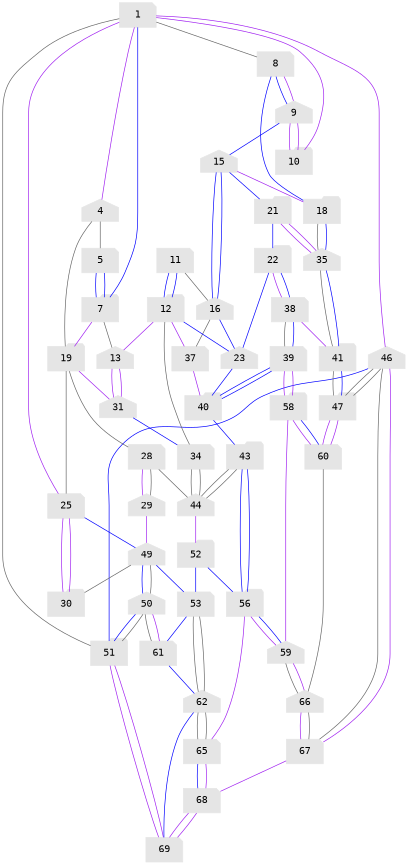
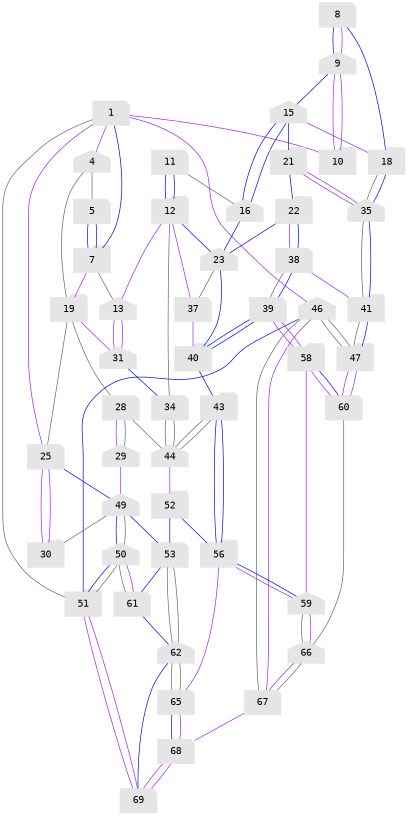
(207, 40) -> none
(204, 330) -> (207, 284)
